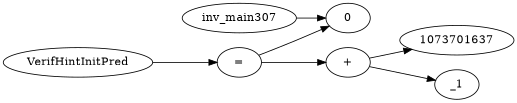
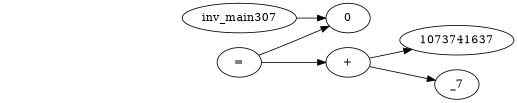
(457, 40) -> (457, 40)
(78, 62) -> none
(457, 85) -> (457, 85)
